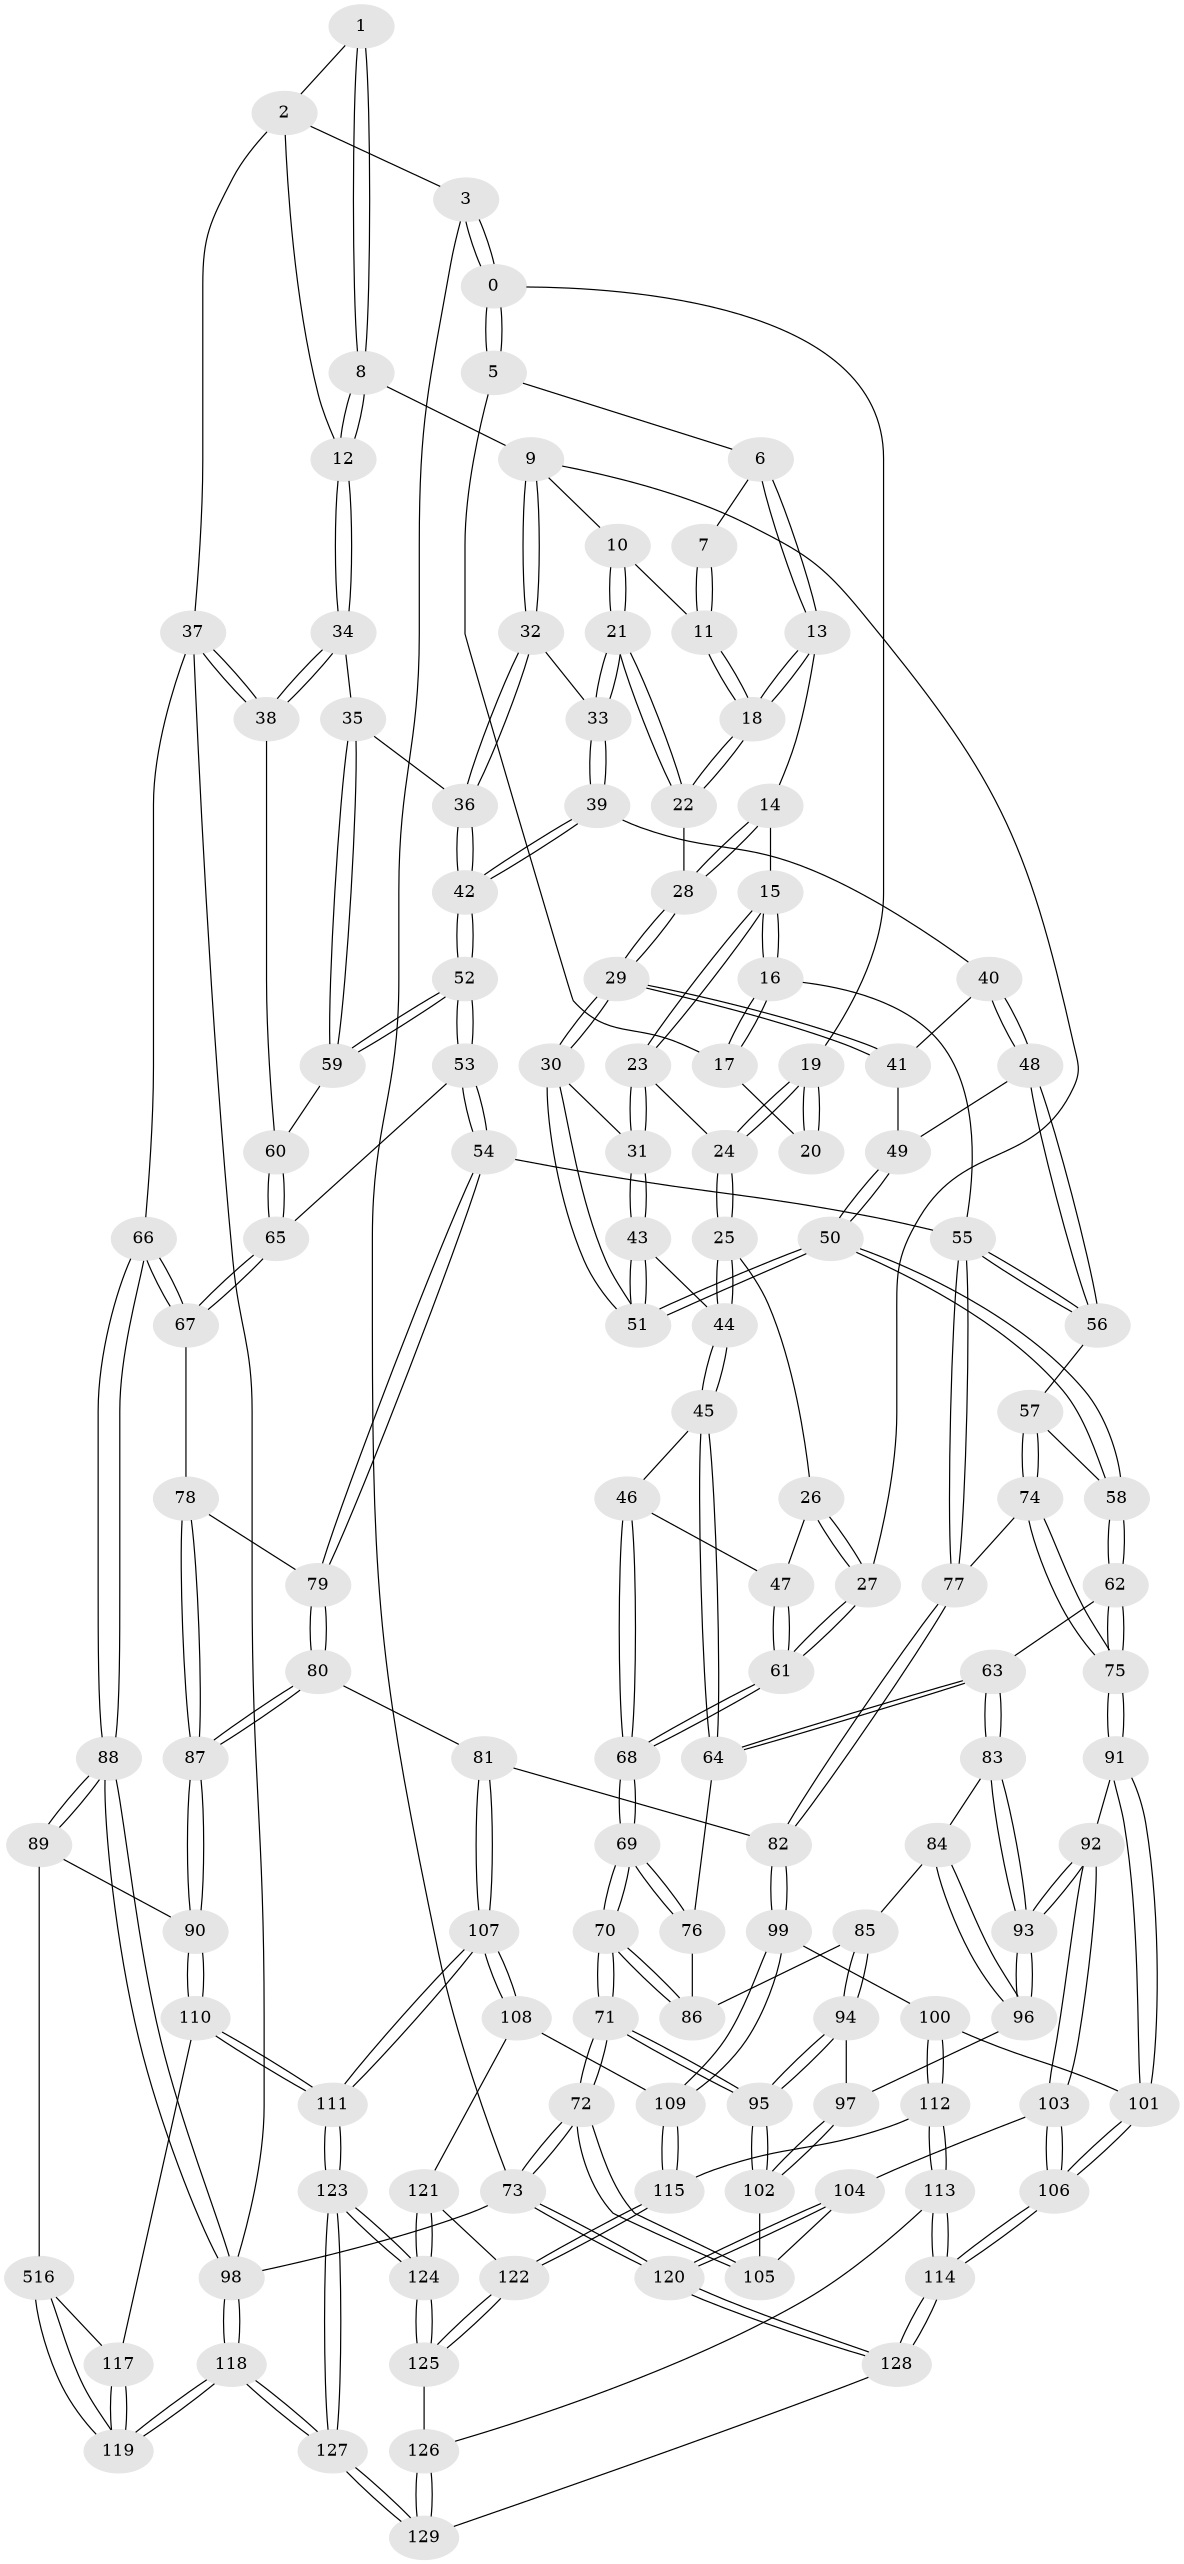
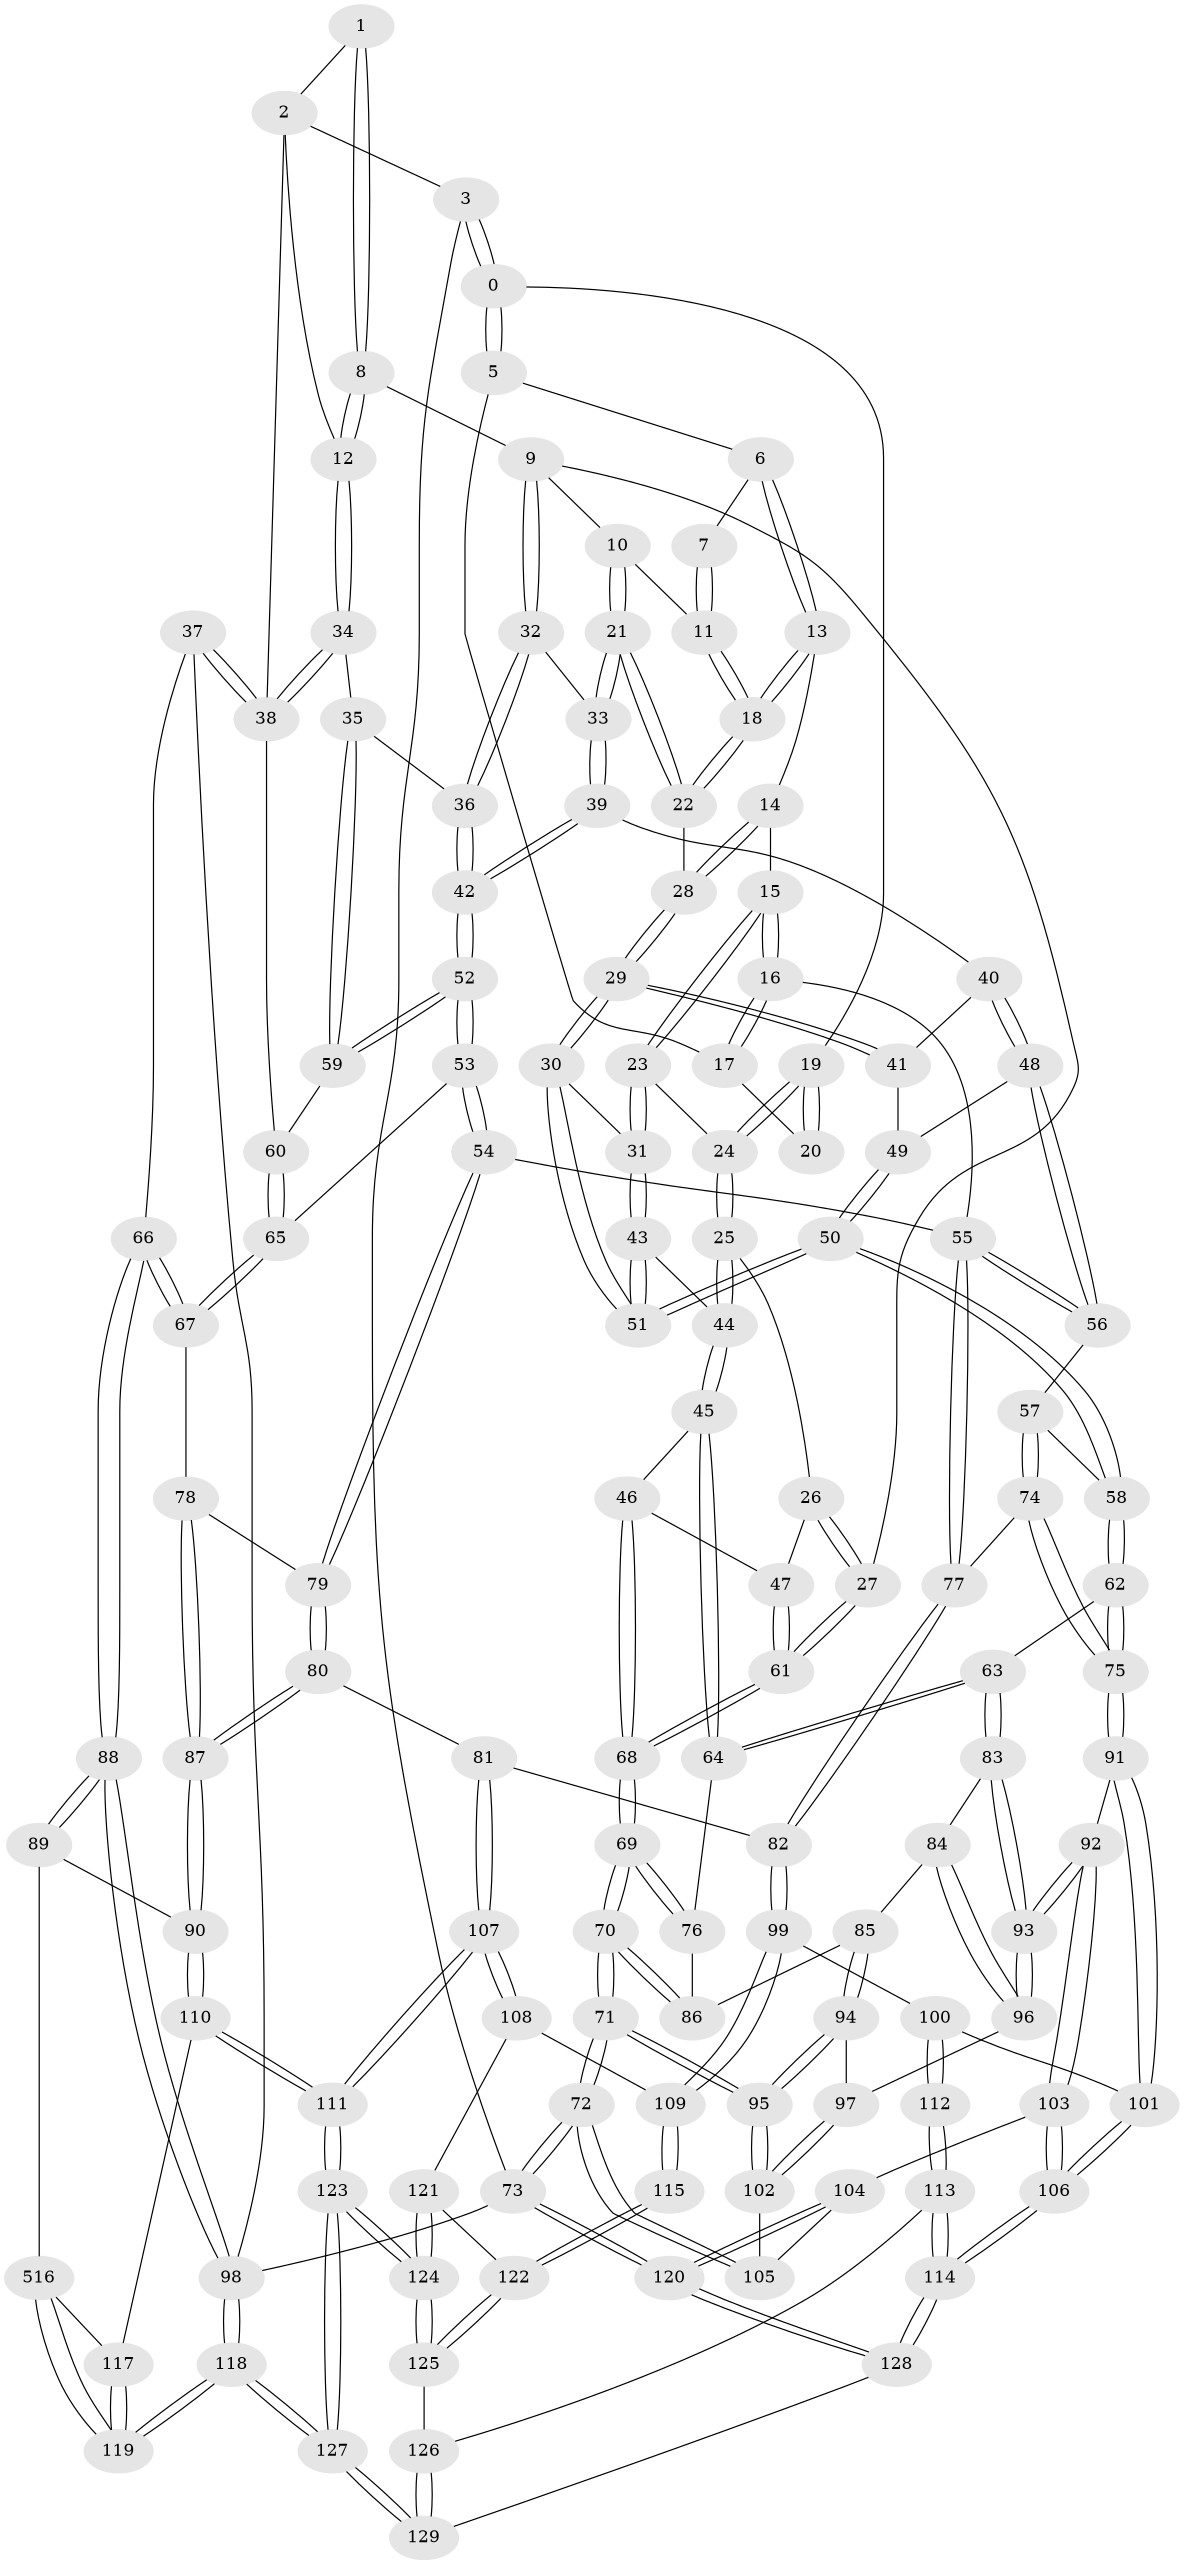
(203, 363) -> (276, 416)
(780, 2152) -> none
